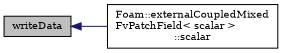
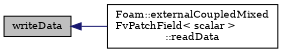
(193, 26) -> (193, 26)
